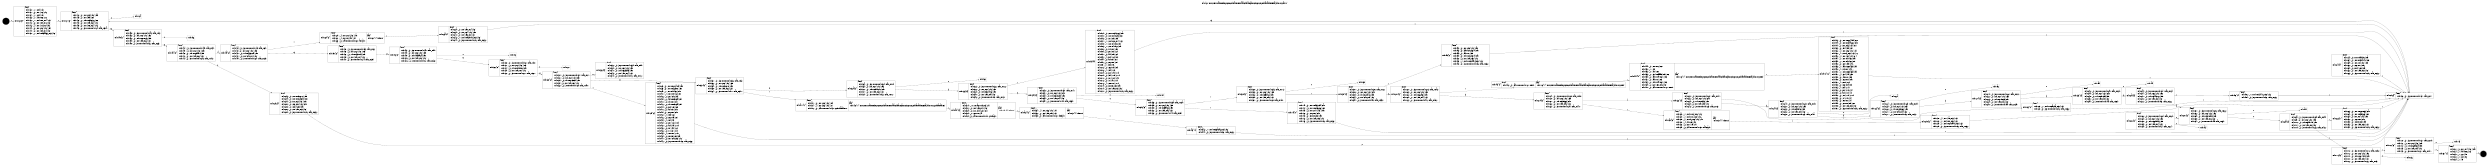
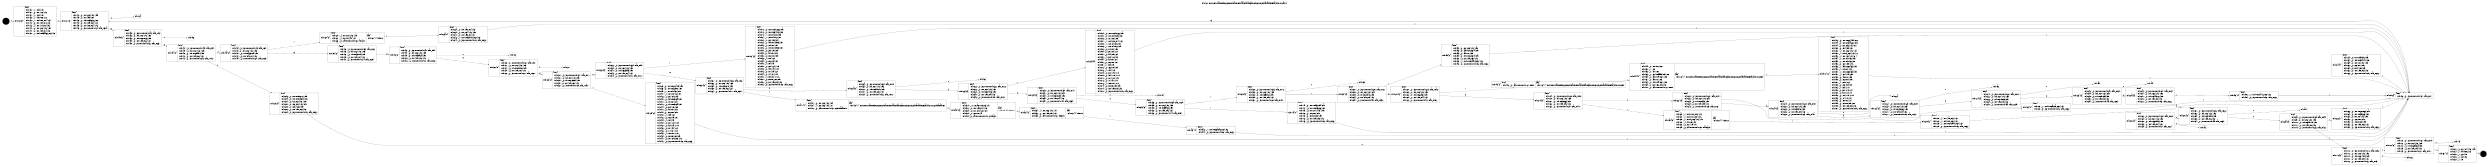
none -> (770, 57)
(643, 81) -> (669, 76)
